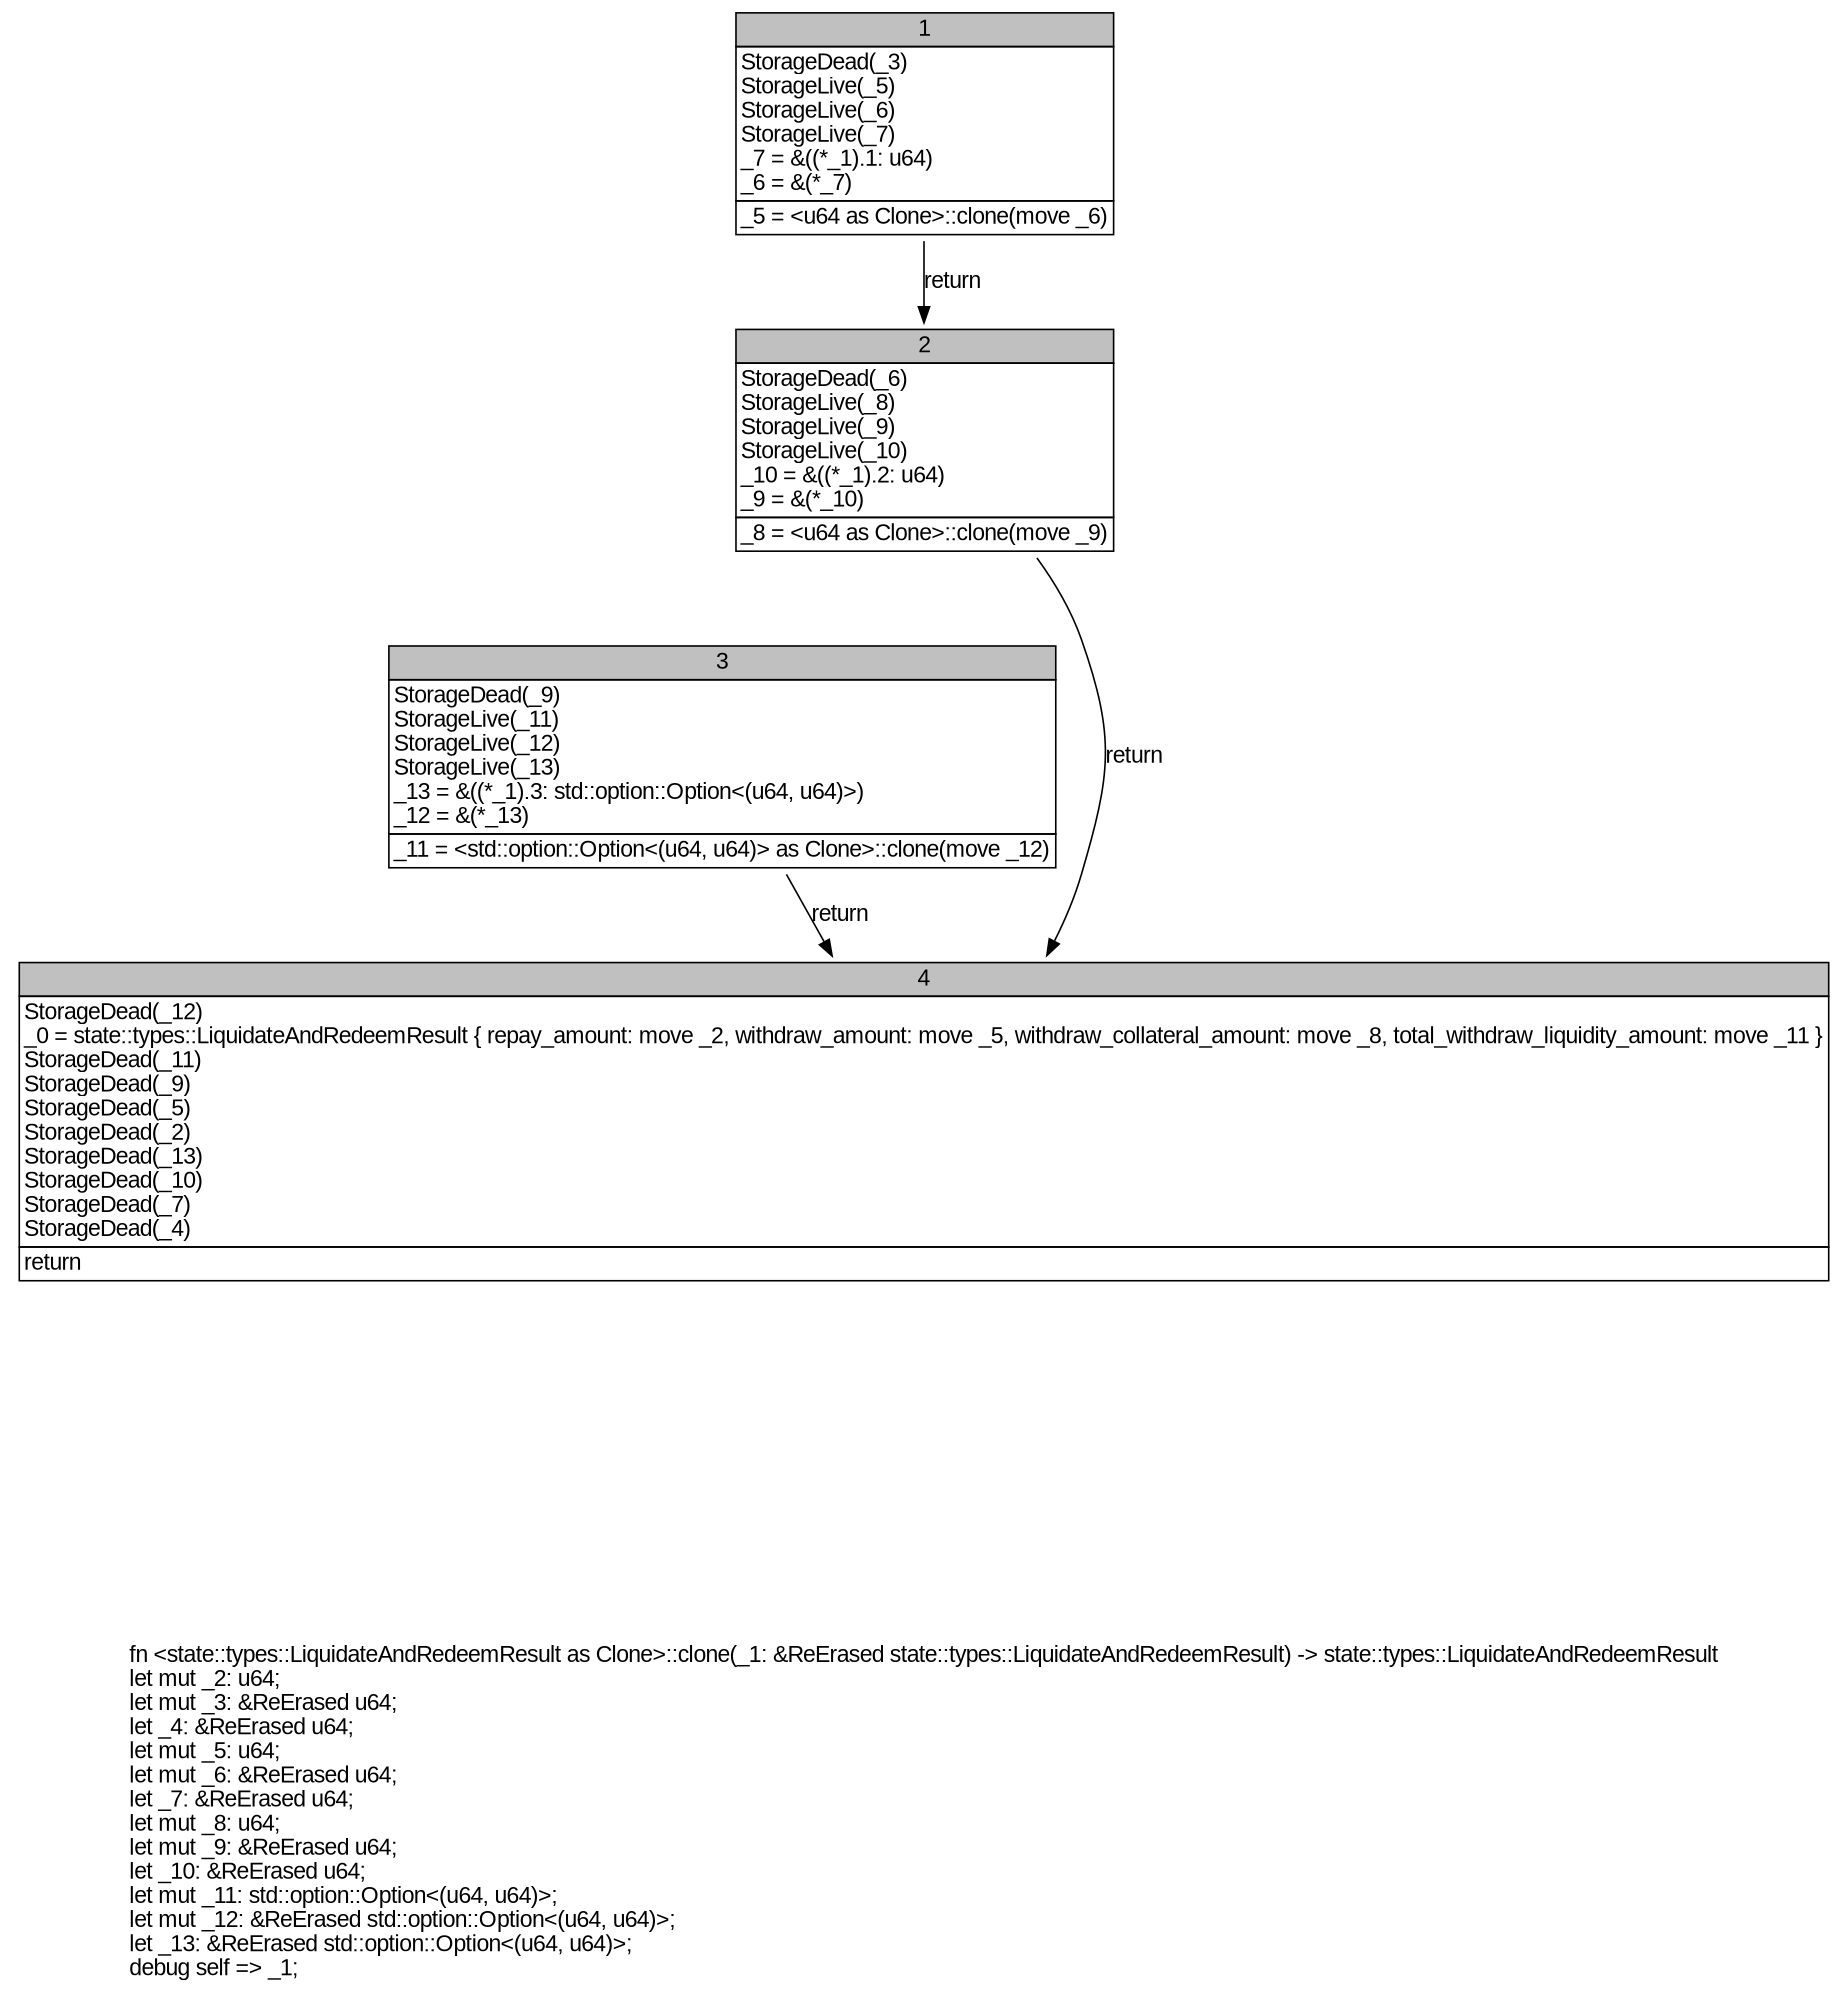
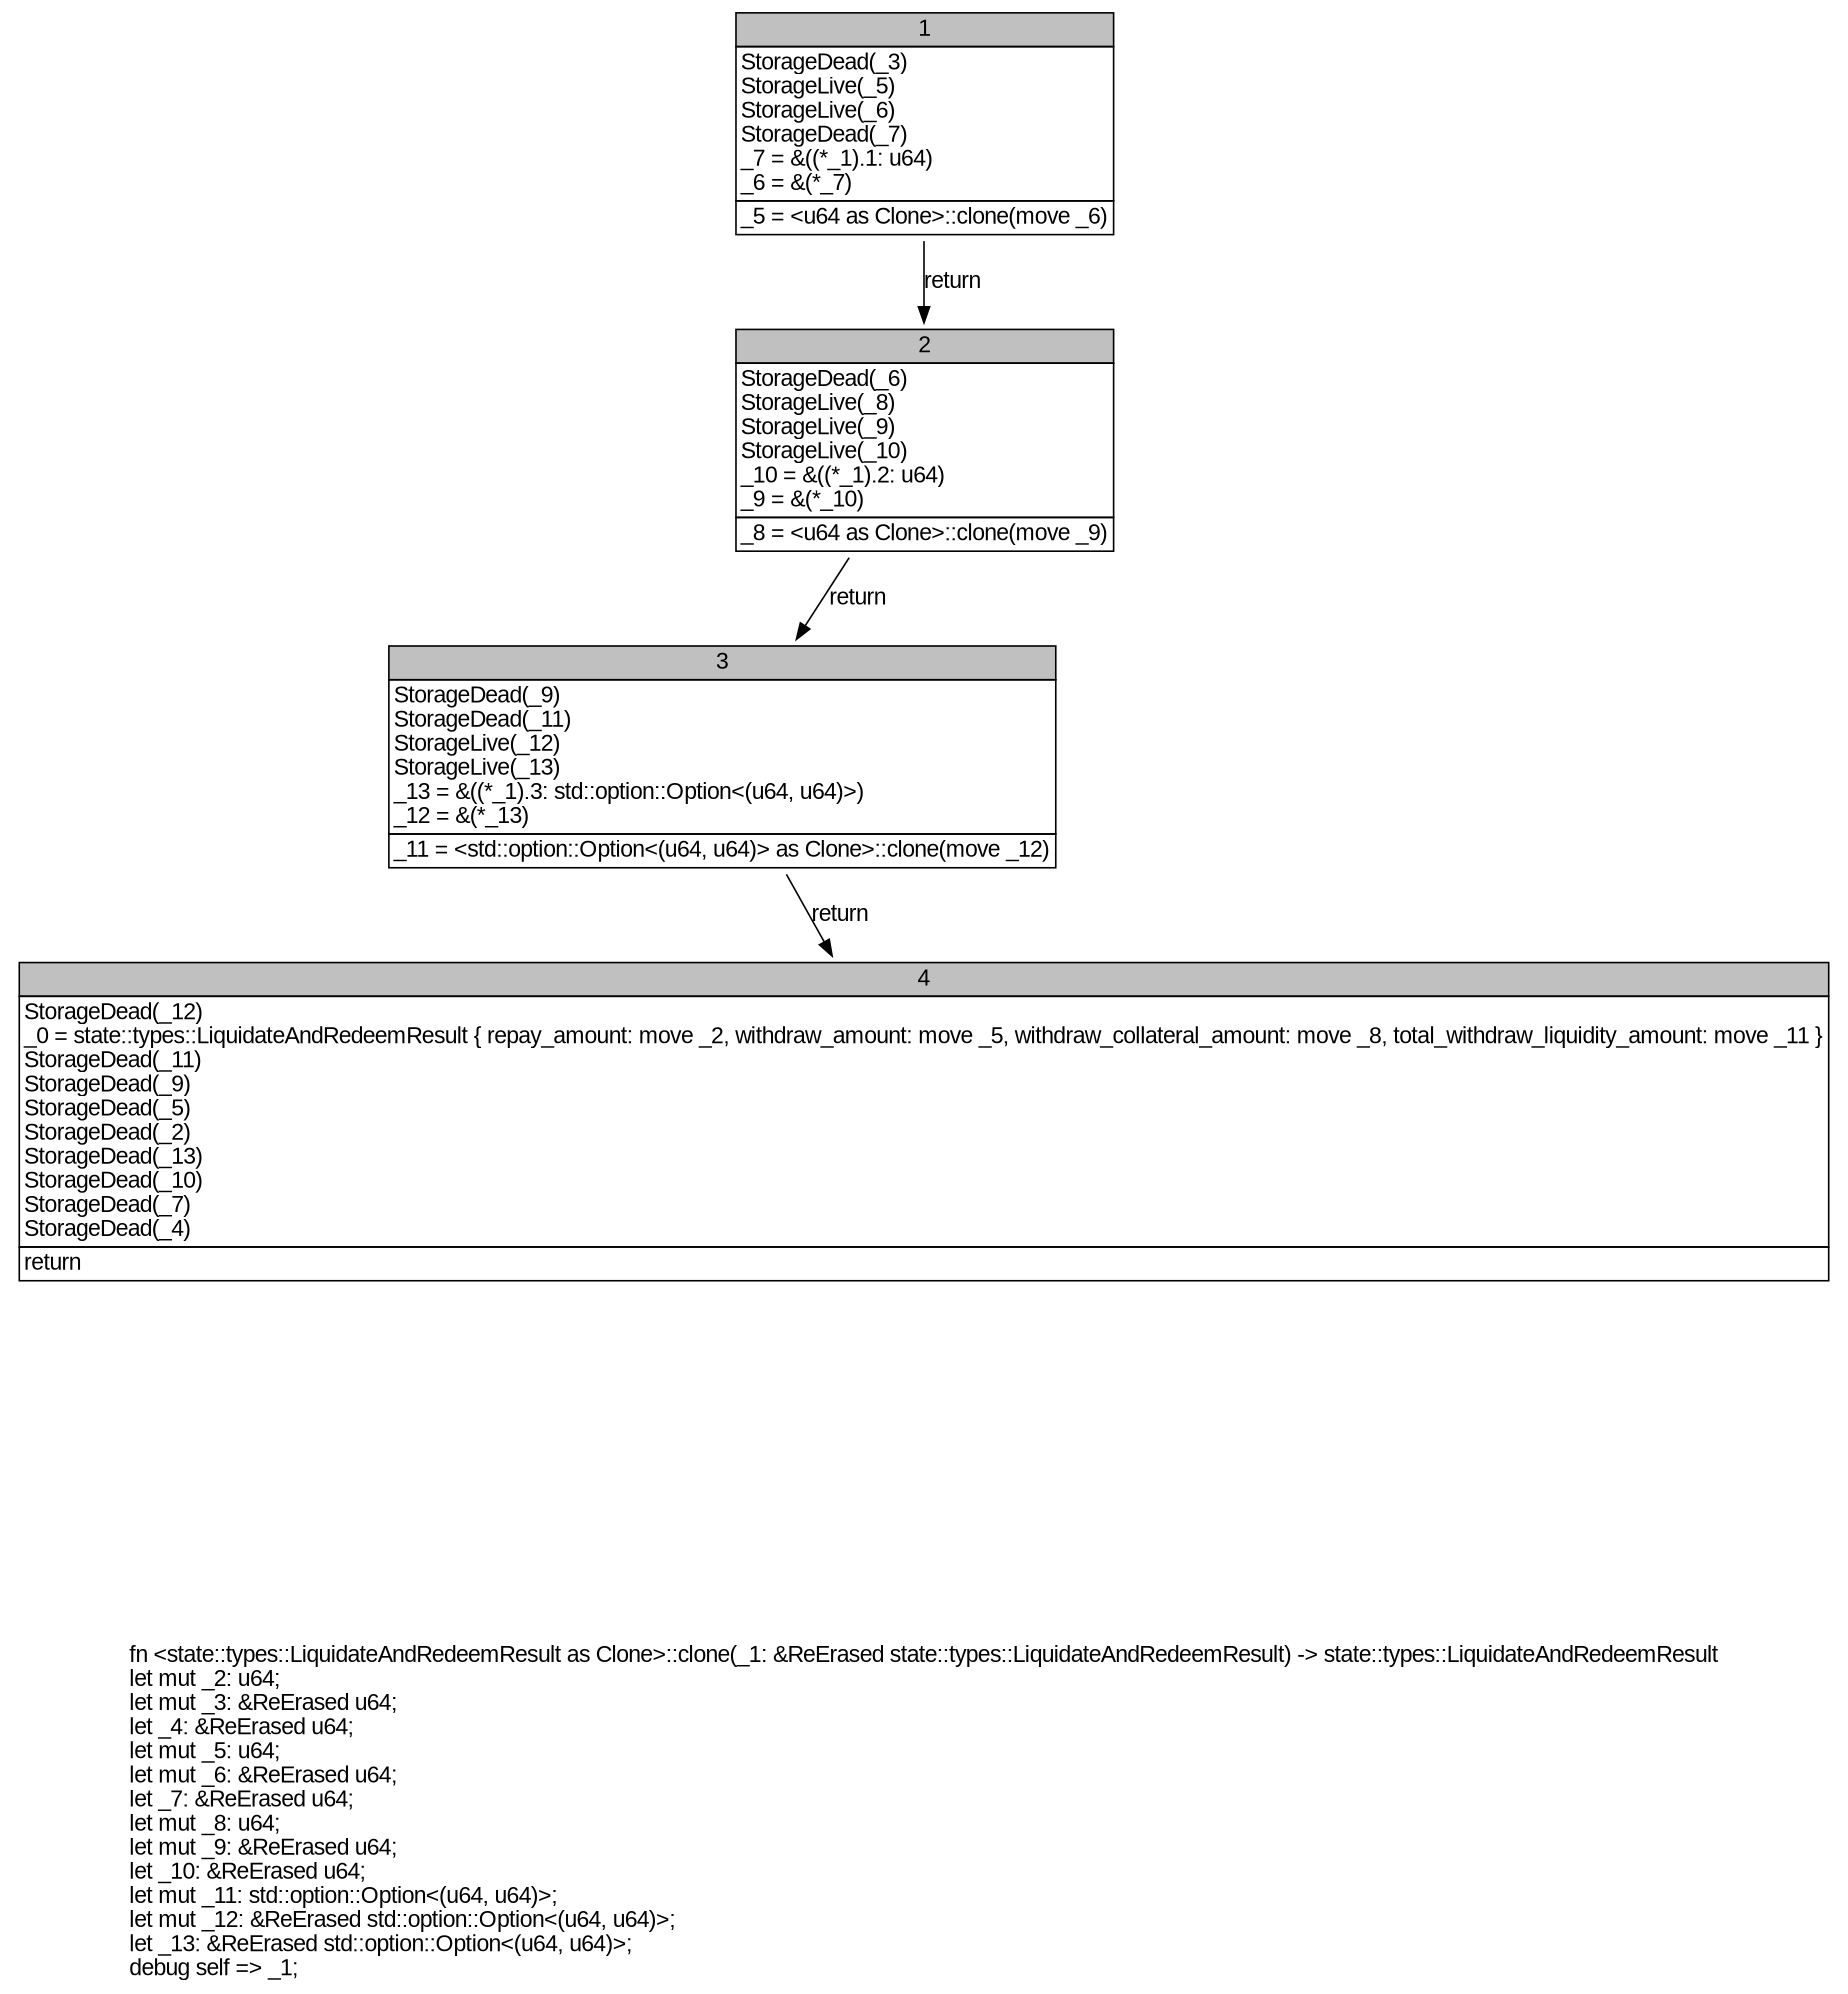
(819, 135) -> (824, 135)
(476, 720) -> (483, 720)
(1105, 746) -> (827, 592)
